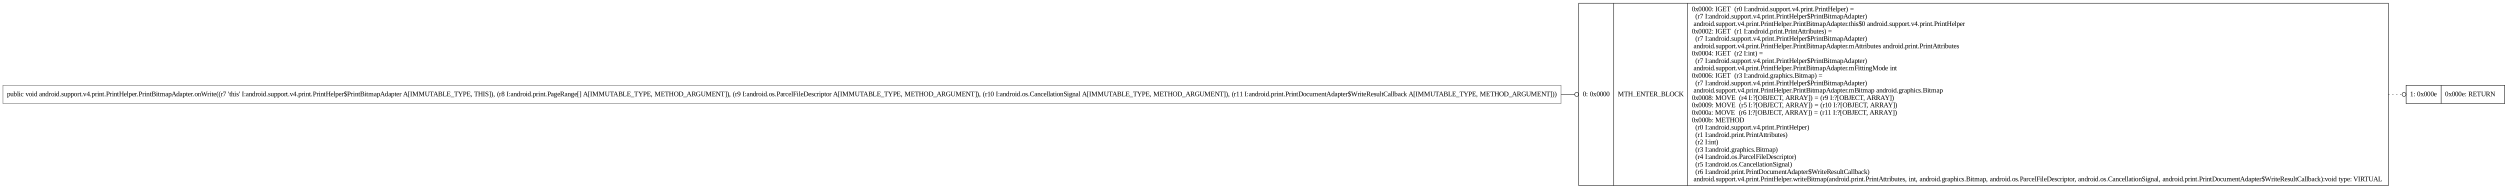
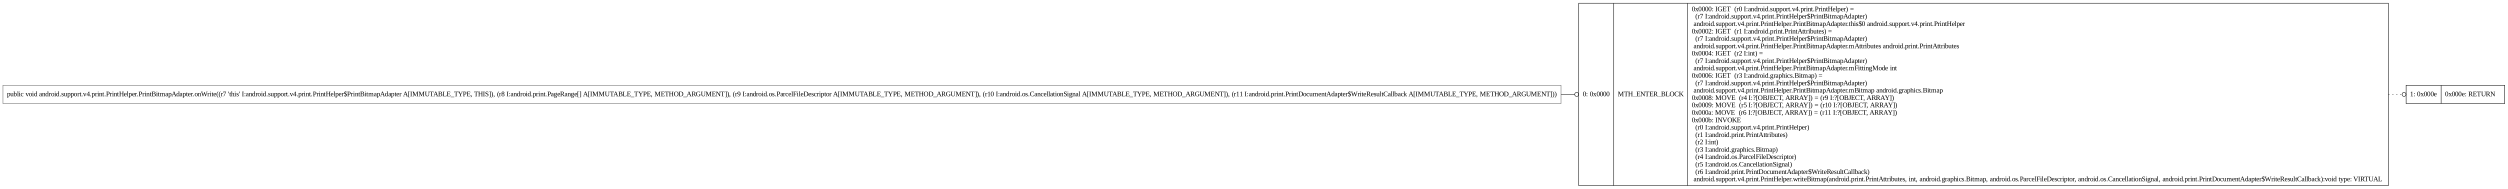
(1720, 120) -> (1718, 120)
